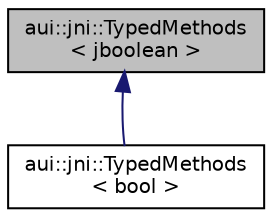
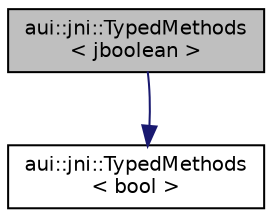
(123, 119) -> (150, 99)
